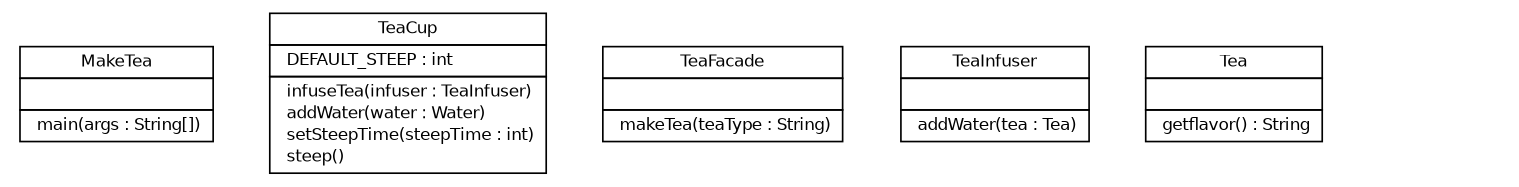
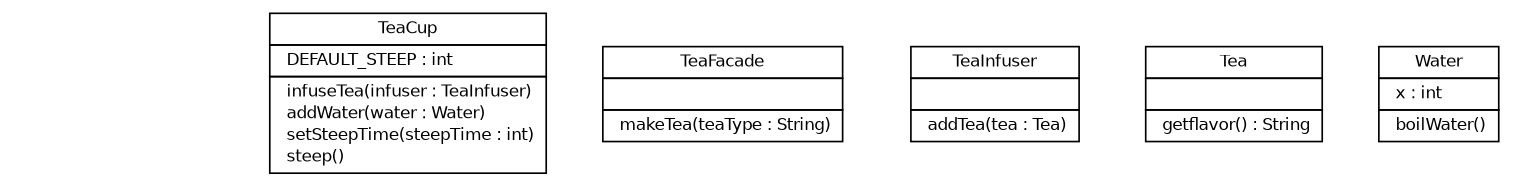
(117, 93) -> none
none -> (1439, 93)
(995, 125) -> (995, 125)
